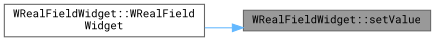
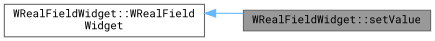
(218, 28) -> (230, 13)
